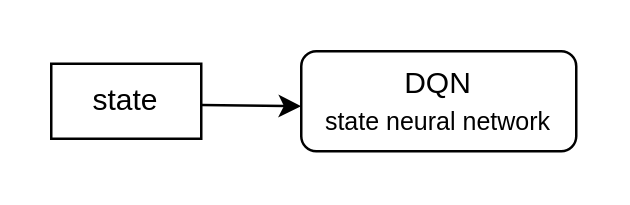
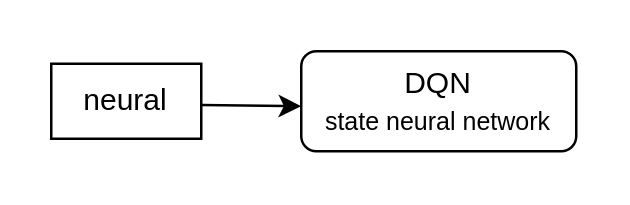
(126, 101) -> (126, 101)
